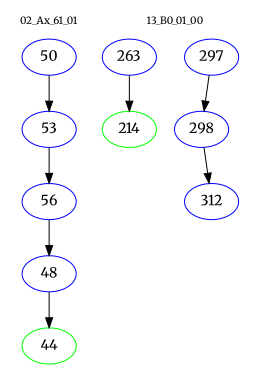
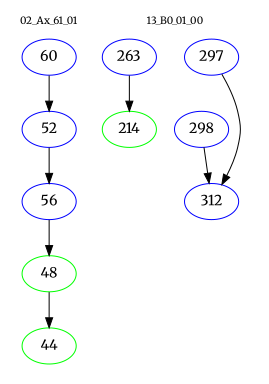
(49, 57) -> (49, 57)
(207, 88) -> (240, 124)
(49, 129) -> (49, 129)
(49, 274) -> (49, 274)
